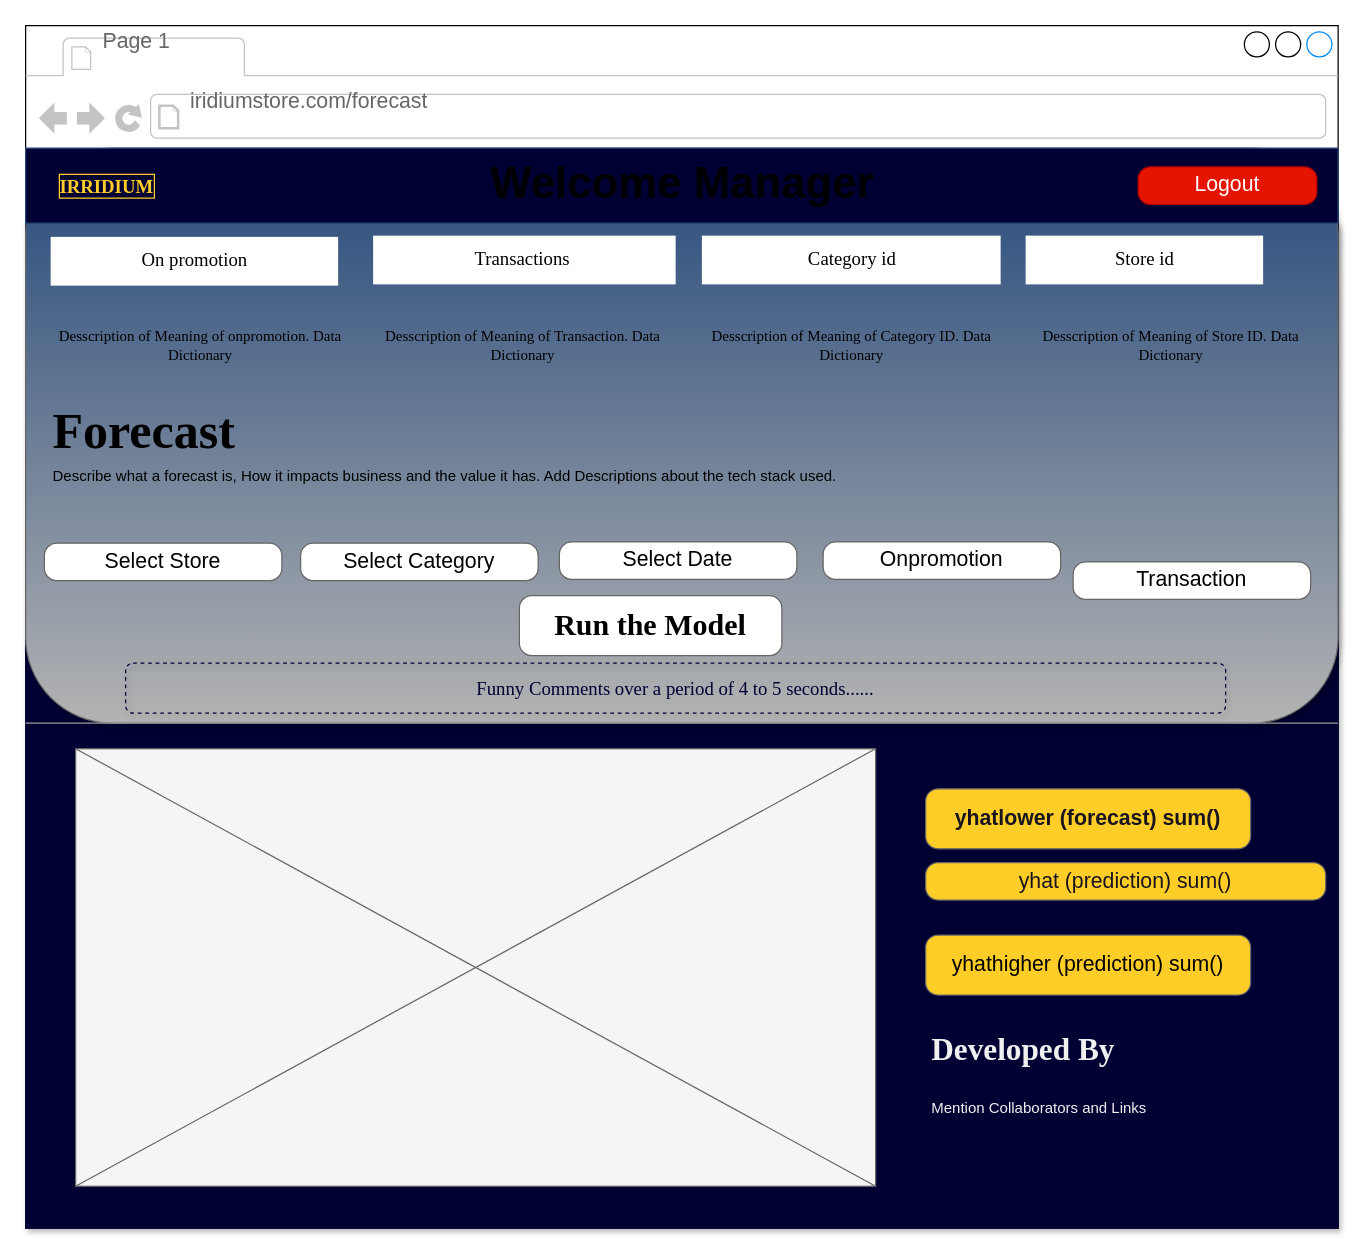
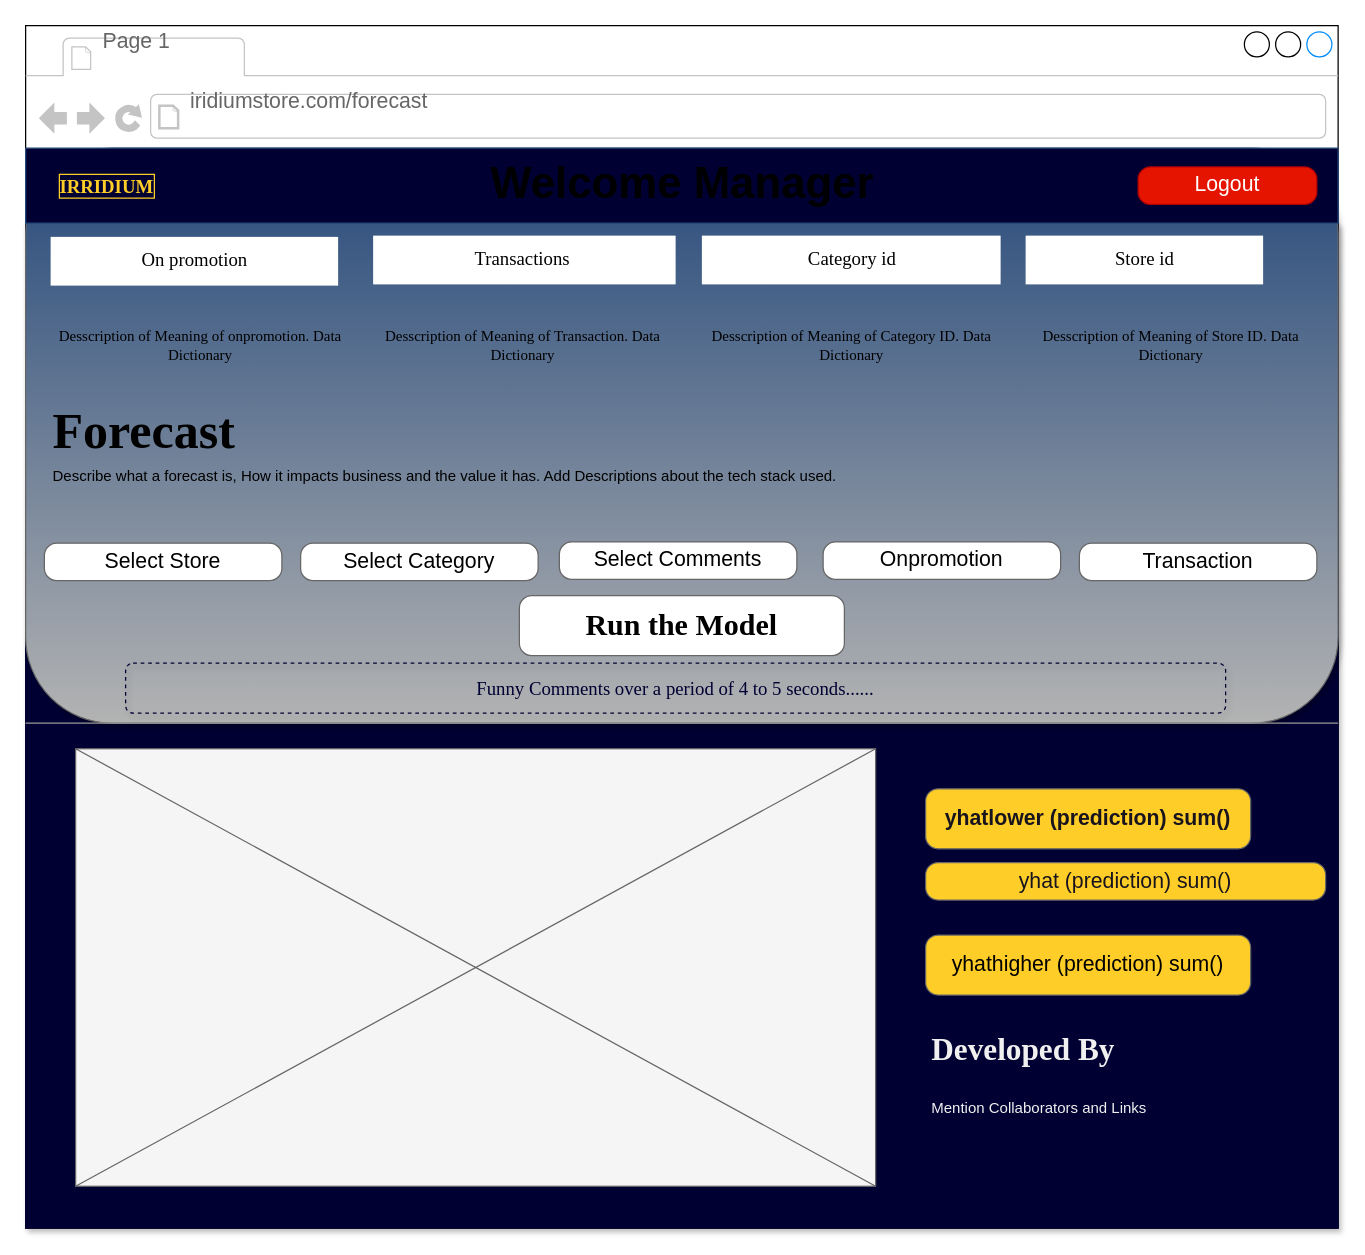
(678, 561) -> (678, 561)
(1192, 581) -> (1198, 562)
(651, 626) -> (682, 626)
(1088, 819) -> (1088, 819)
